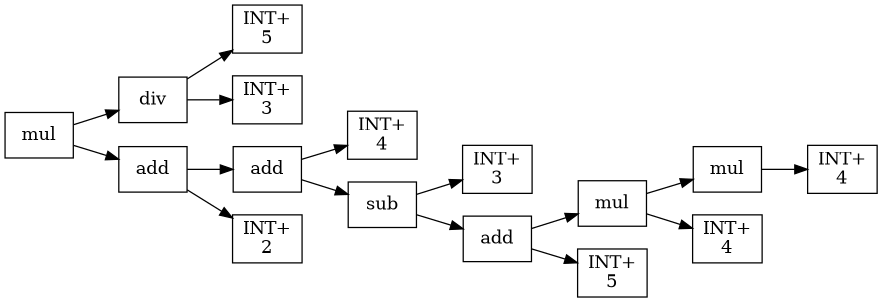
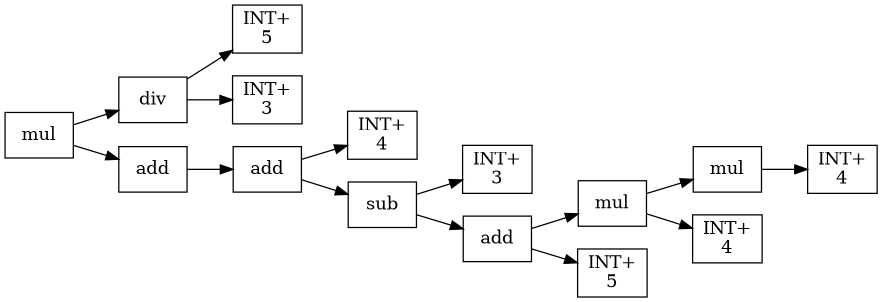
(267, 239) -> none
